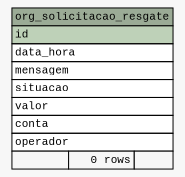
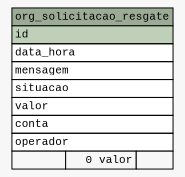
(111, 160) -> (109, 160)
